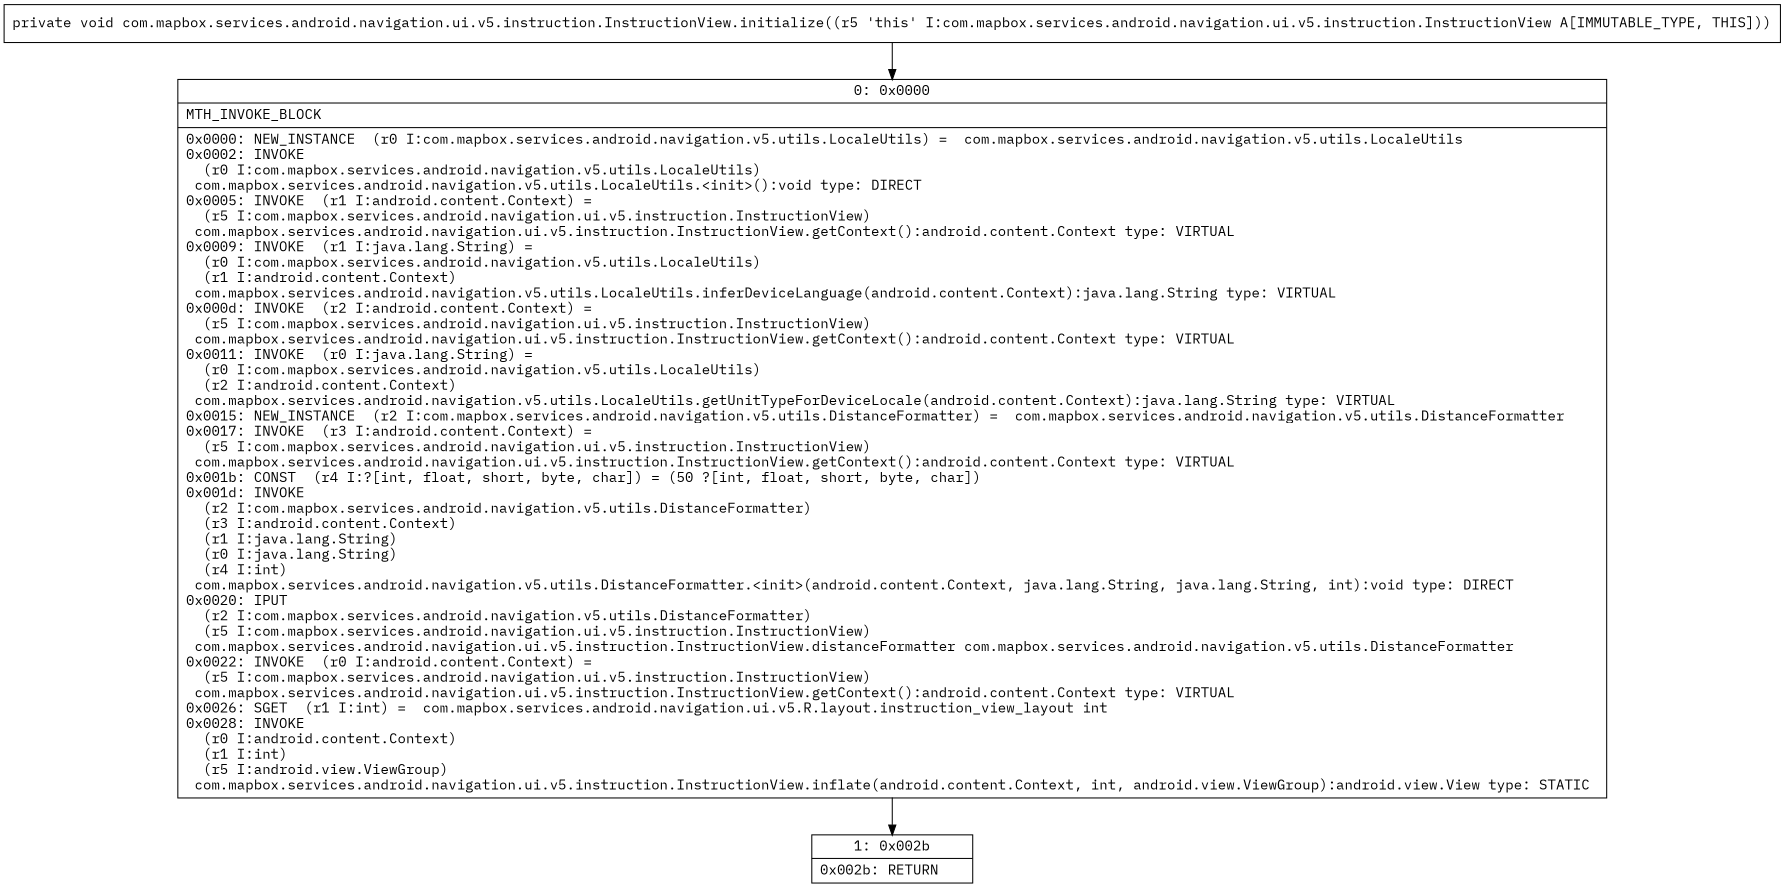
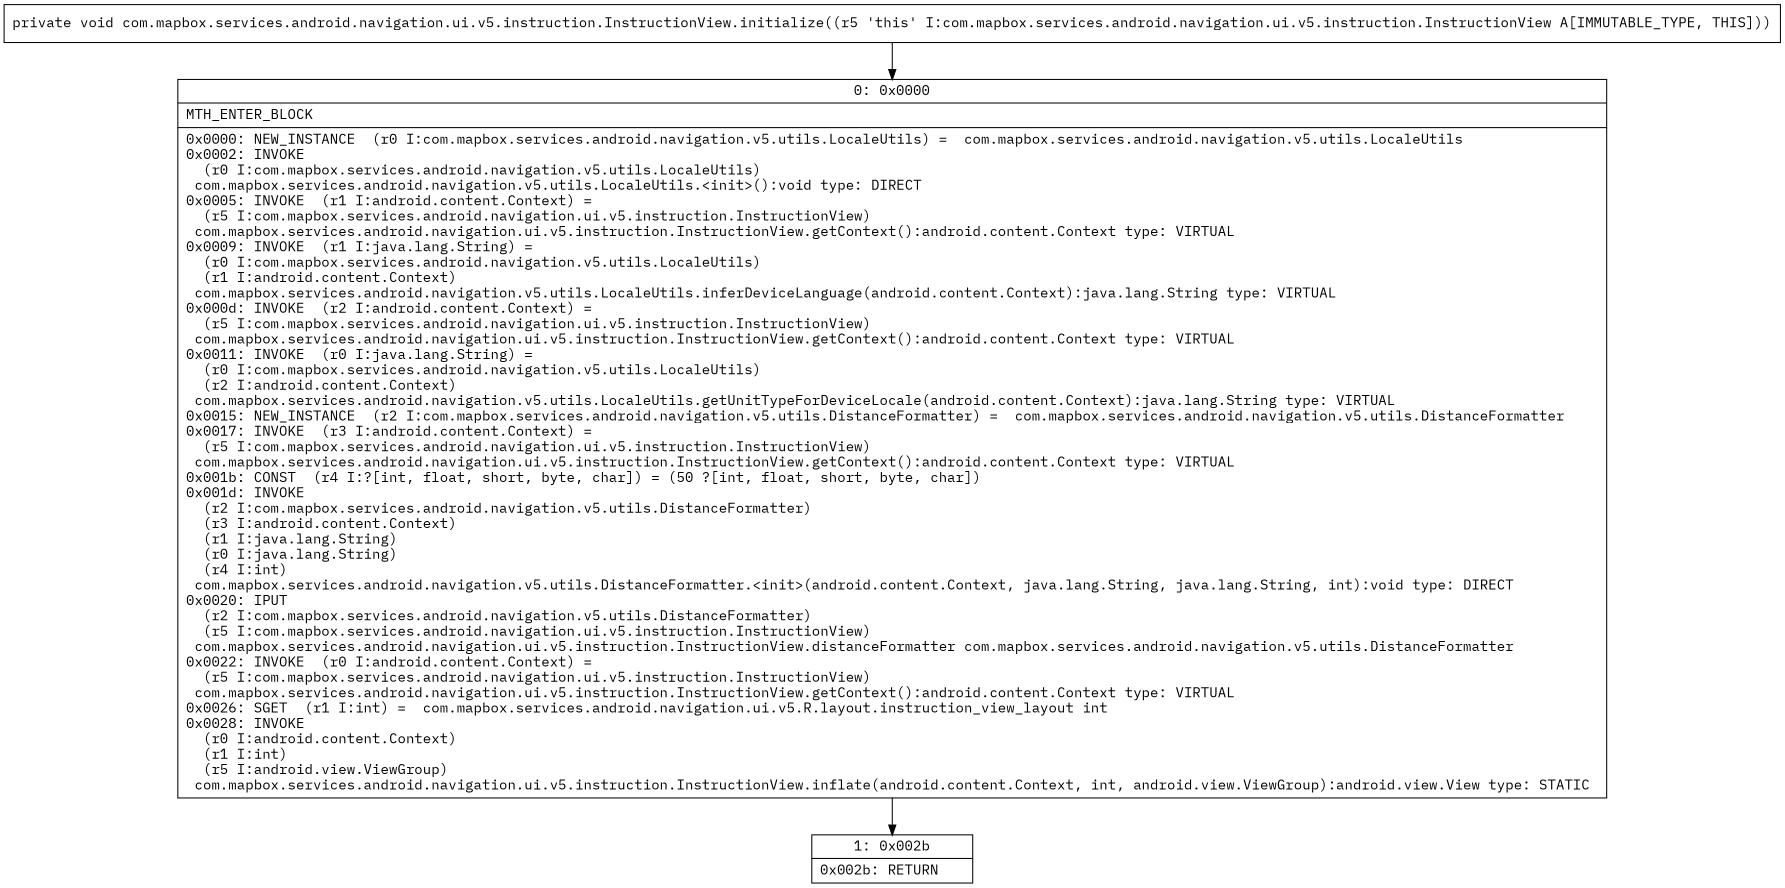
(254, 115) -> (250, 115)
